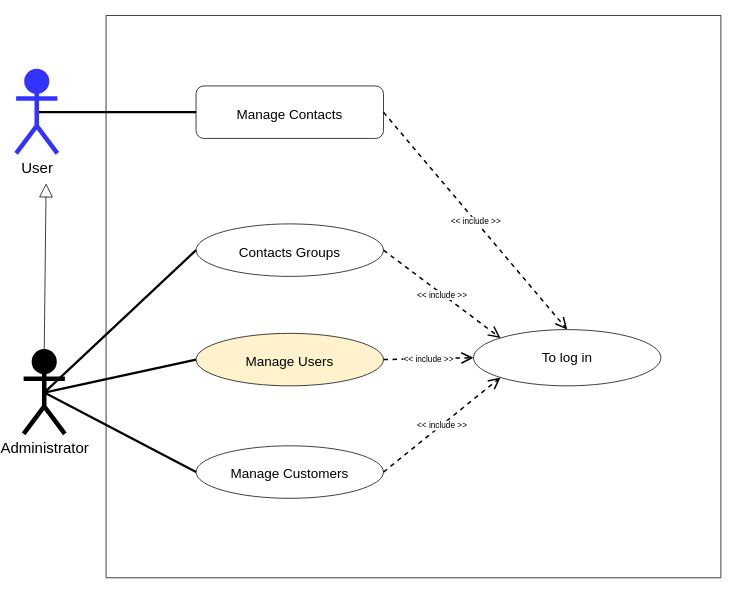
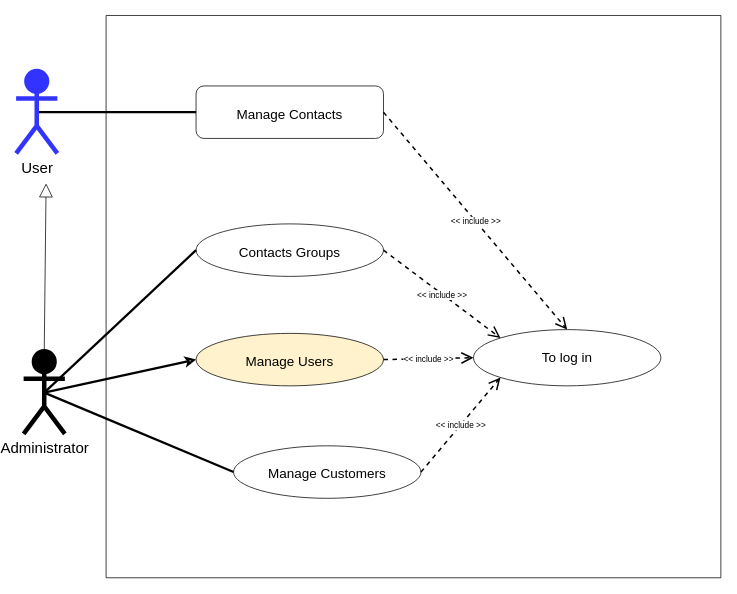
(190, 361) -> (187, 362)
(290, 472) -> (327, 472)
